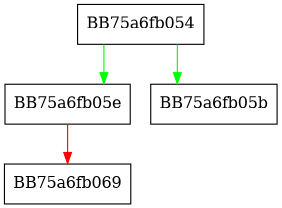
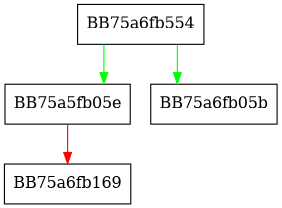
(141, 24) -> (141, 24)
(68, 104) -> (68, 104)
(68, 184) -> (68, 184)
